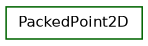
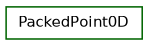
(74, 23) -> (74, 23)
